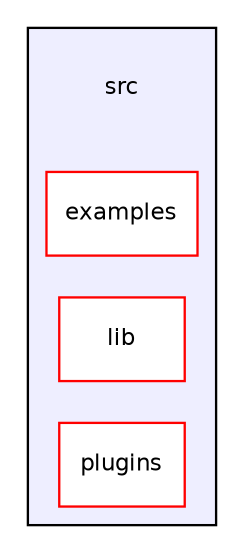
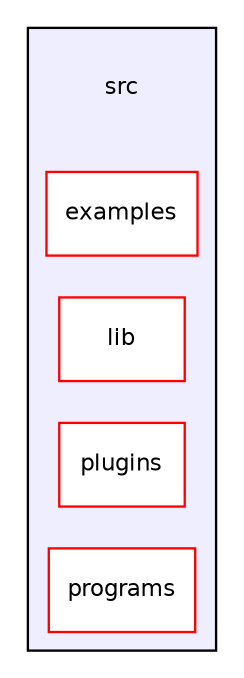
none -> (122, 590)
